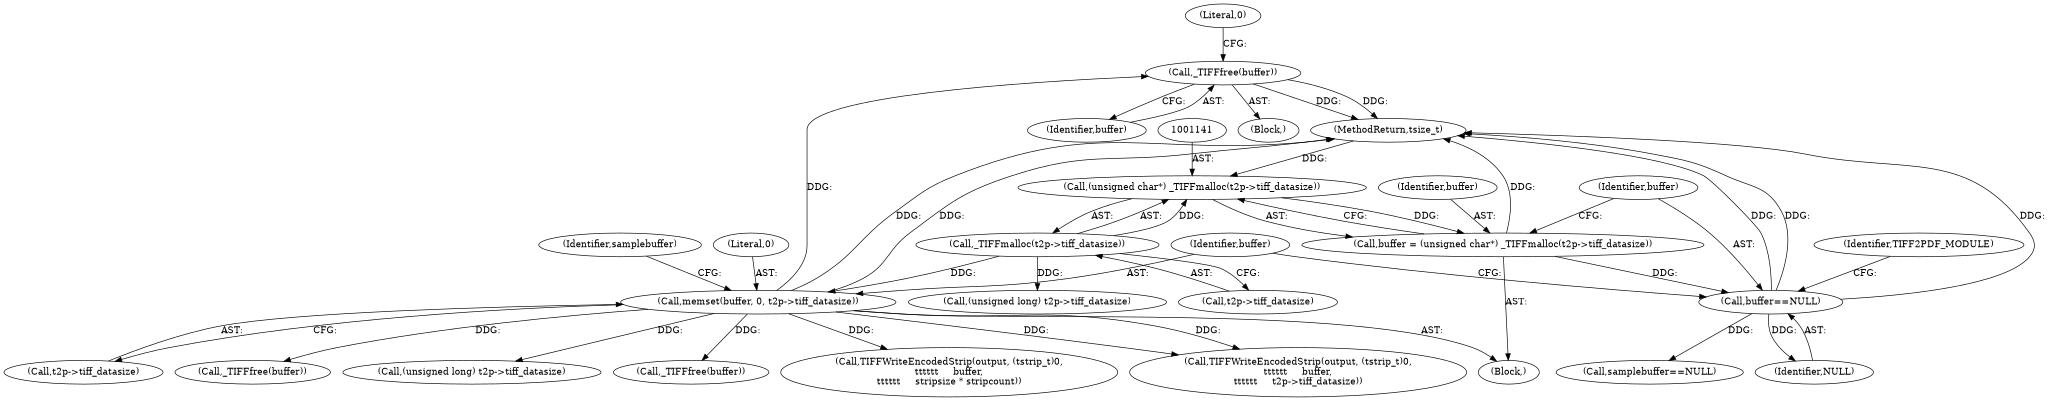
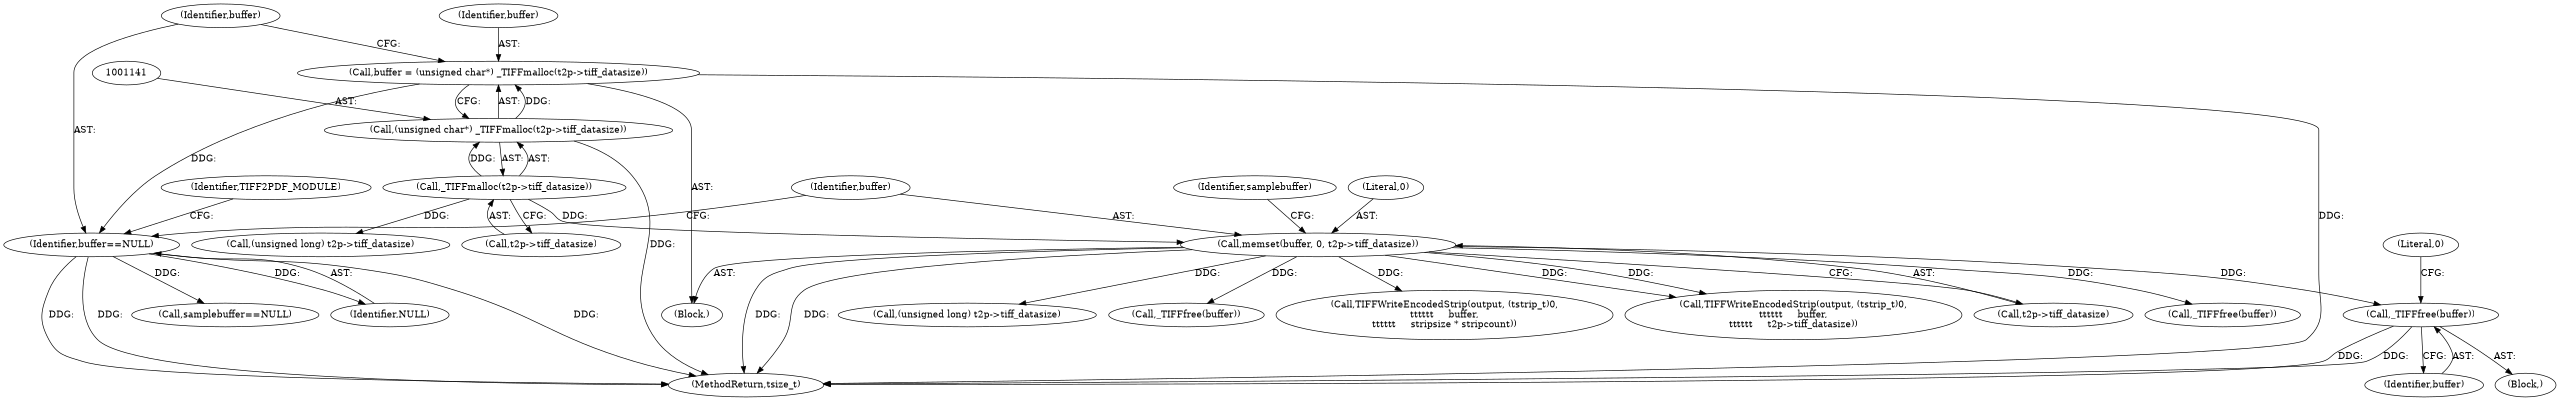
(1295, 158) -> (646, 252)
(1771, 302) -> (92, 245)
